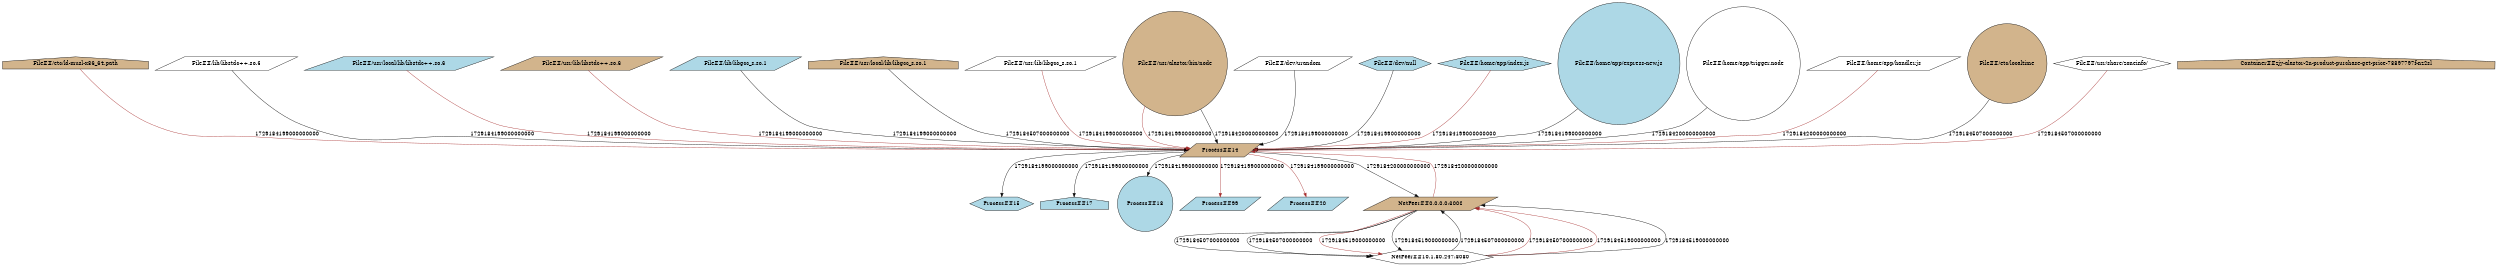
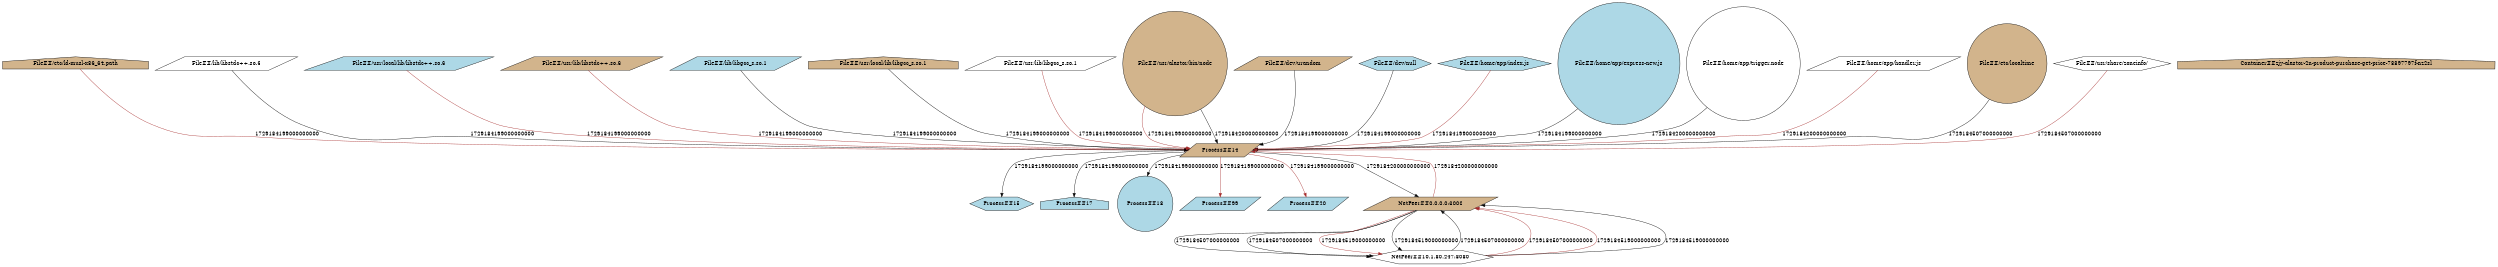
(1293, 64) -> (1293, 64)
(1038, 134) -> (1038, 134)
